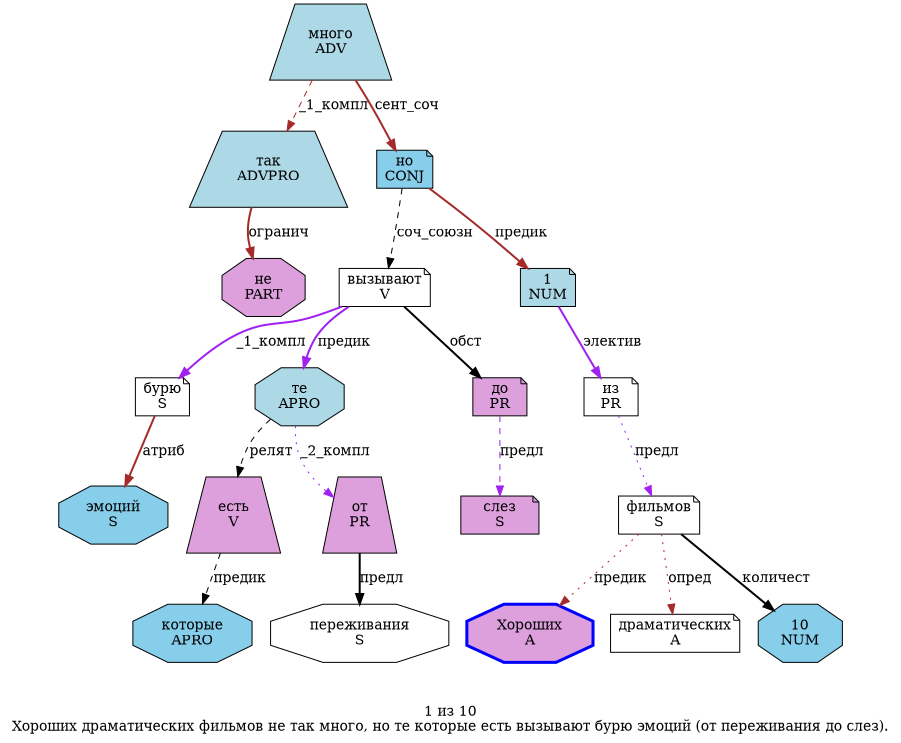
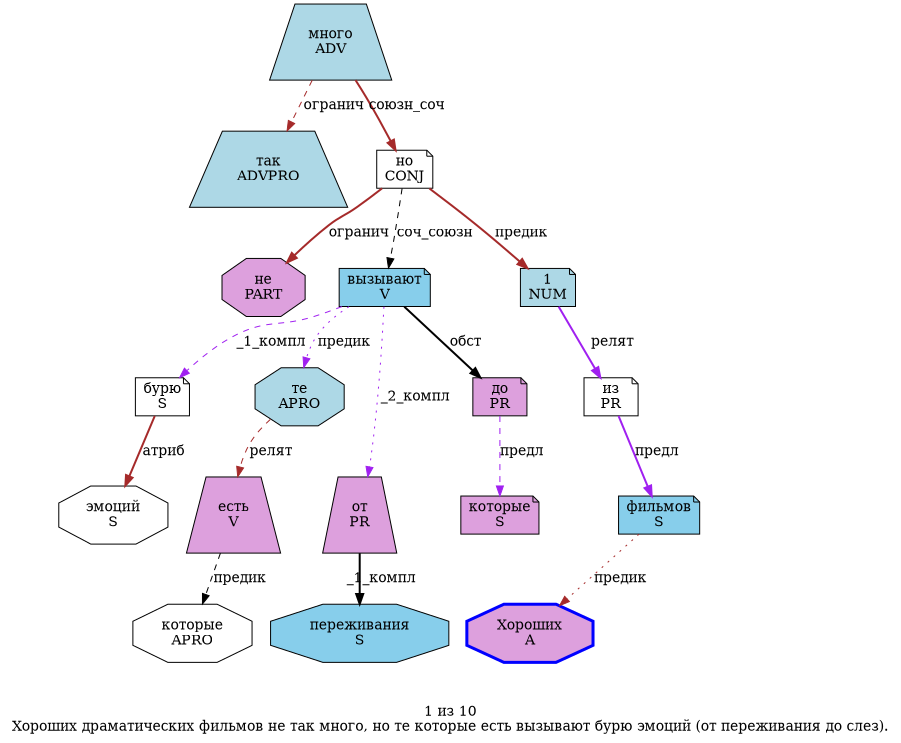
(334, 106) -> (334, 106)
(407, 106) -> (407, 106)
(405, 169) -> (405, 169)
(248, 228) -> (337, 220)
(385, 287) -> (385, 287)
(259, 326) -> (259, 326)
(323, 328) -> (323, 328)
(613, 342) -> (613, 342)
(252, 441) -> (252, 441)
(633, 451) -> (633, 451)
(302, 462) -> (379, 387)
(113, 515) -> (113, 515)
(500, 515) -> (500, 515)
(659, 515) -> (659, 515)
(382, 579) -> (382, 579)
(192, 633) -> (192, 633)
(360, 633) -> (360, 633)
(675, 633) -> none
(800, 633) -> none
